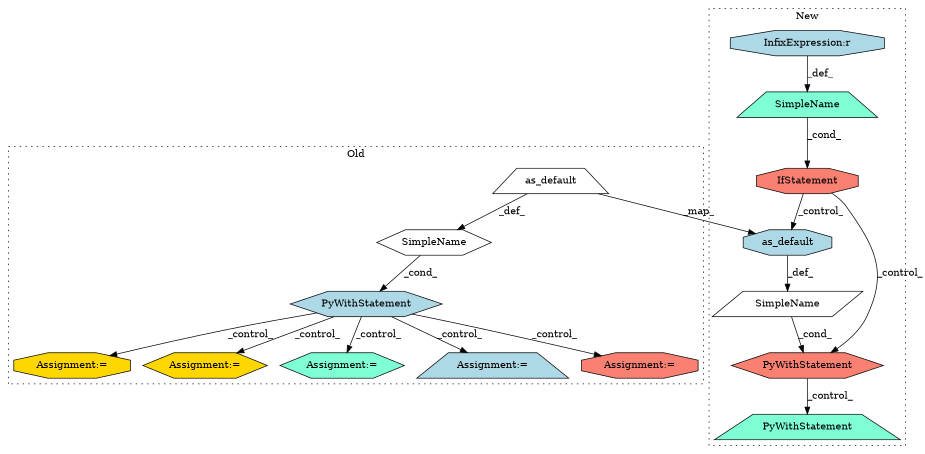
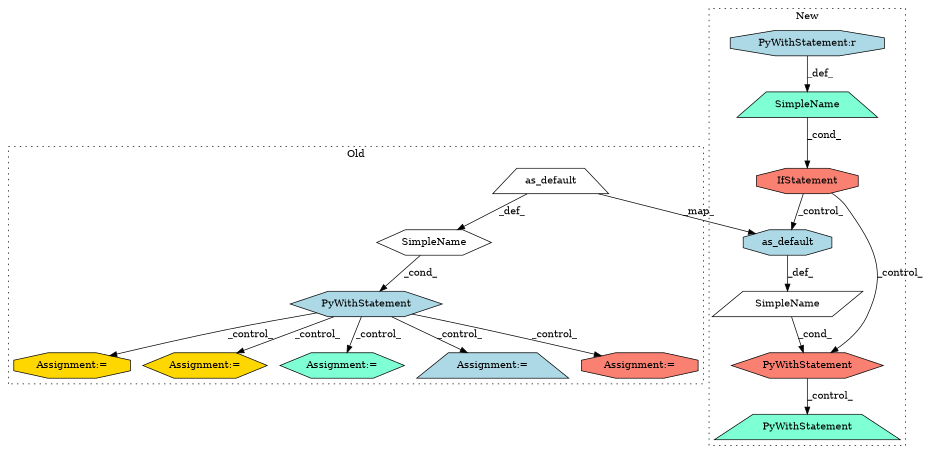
(807, 43) -> (807, 43)
